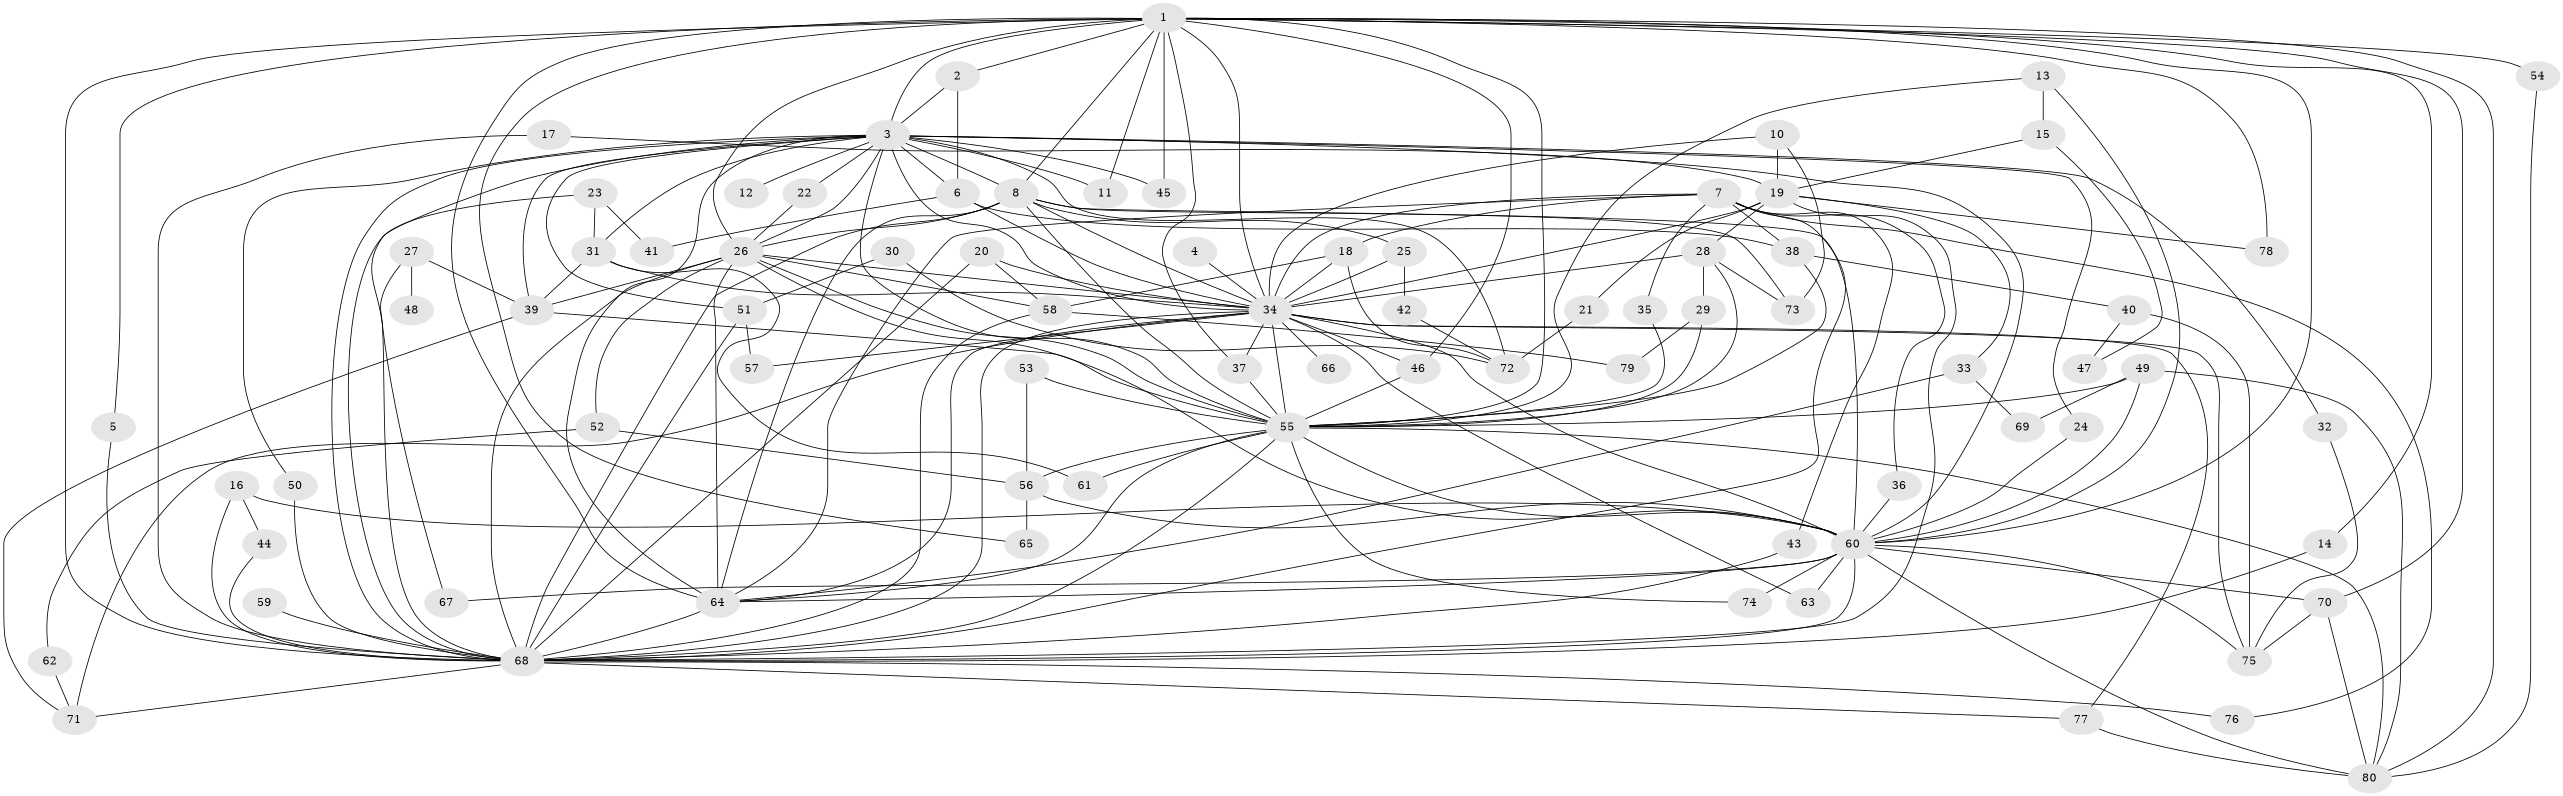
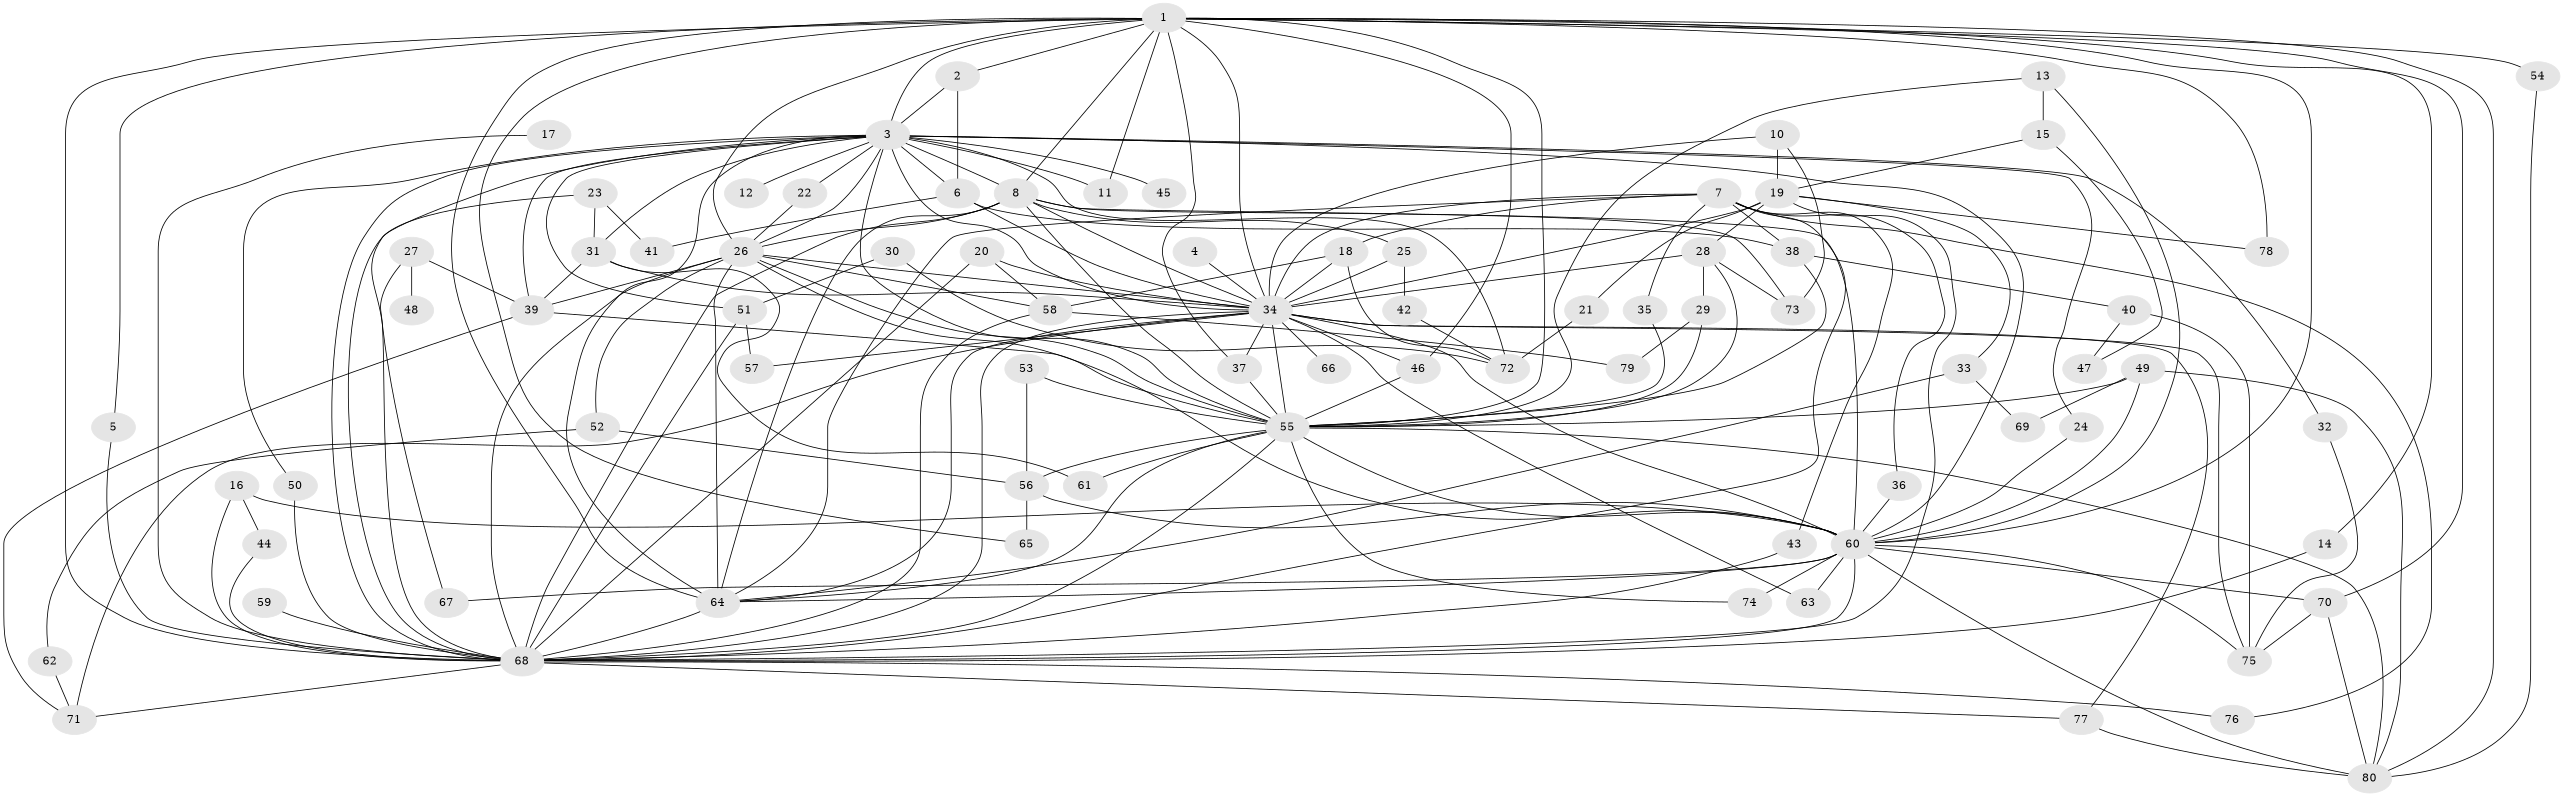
(1164, 106) -> none
(1137, 150) -> none
